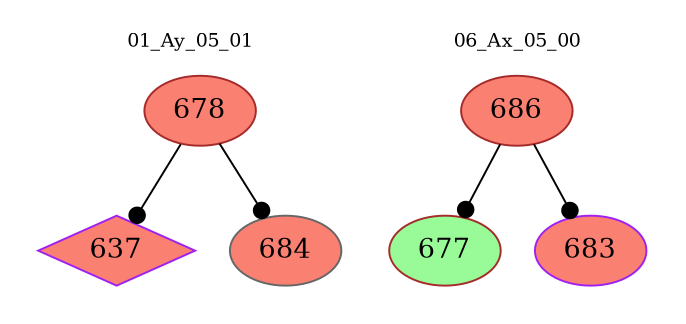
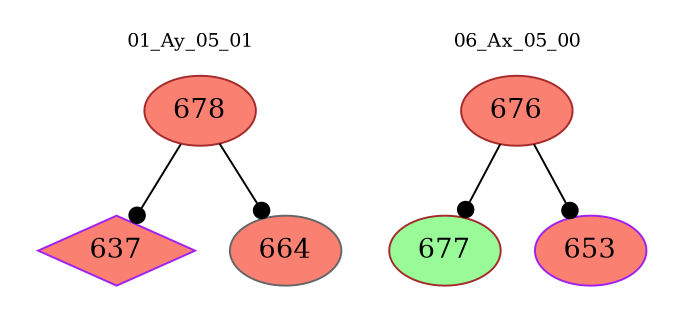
(517, 111) -> (517, 111)
(286, 251) -> (286, 251)
(591, 251) -> (591, 251)
